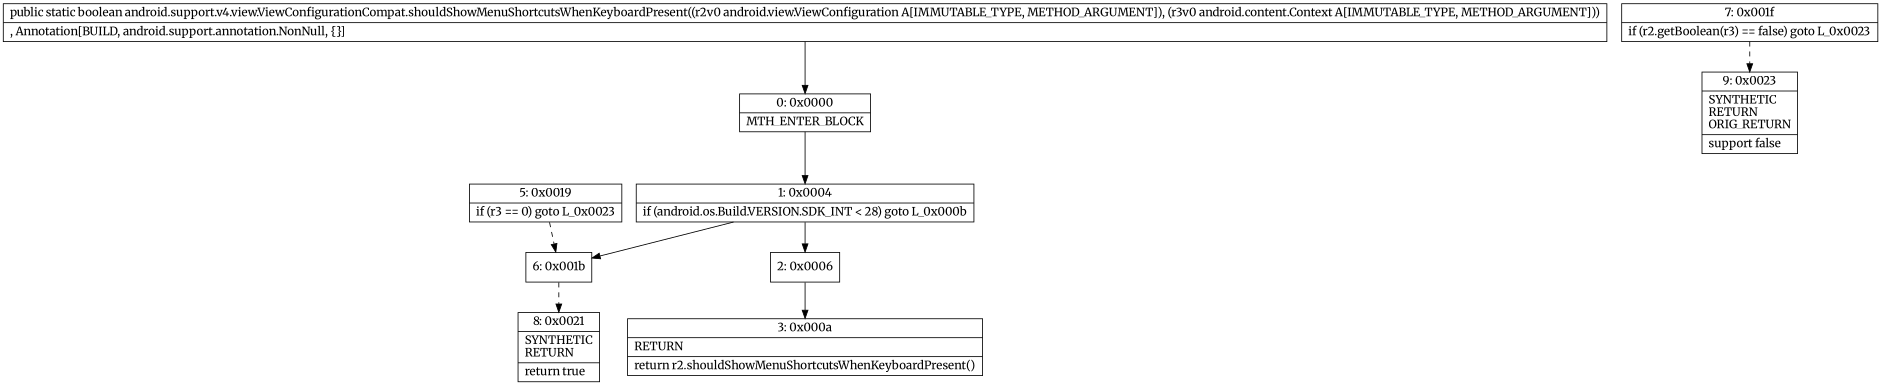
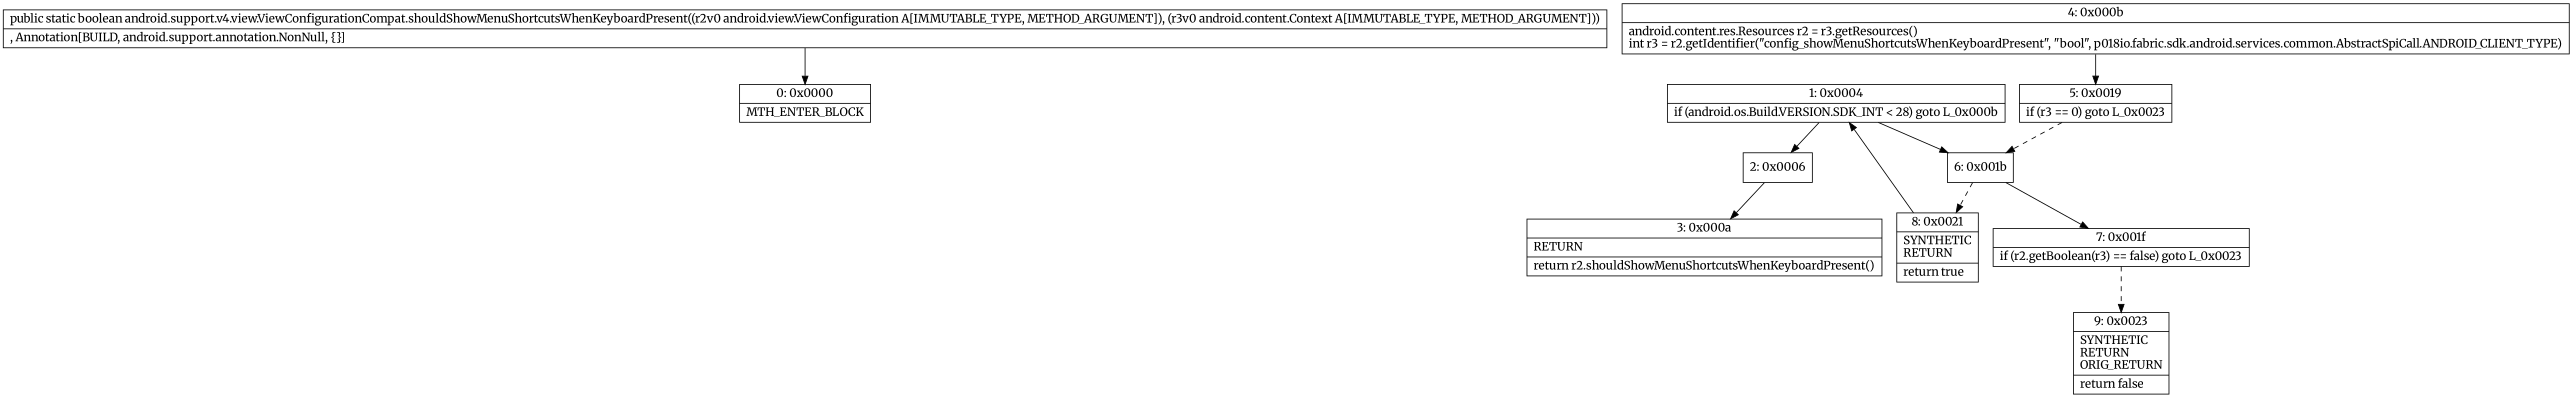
none -> (2096, 29)
(1745, 144) -> (2112, 384)
(805, 154) -> (1884, 171)
none -> (2044, 204)
